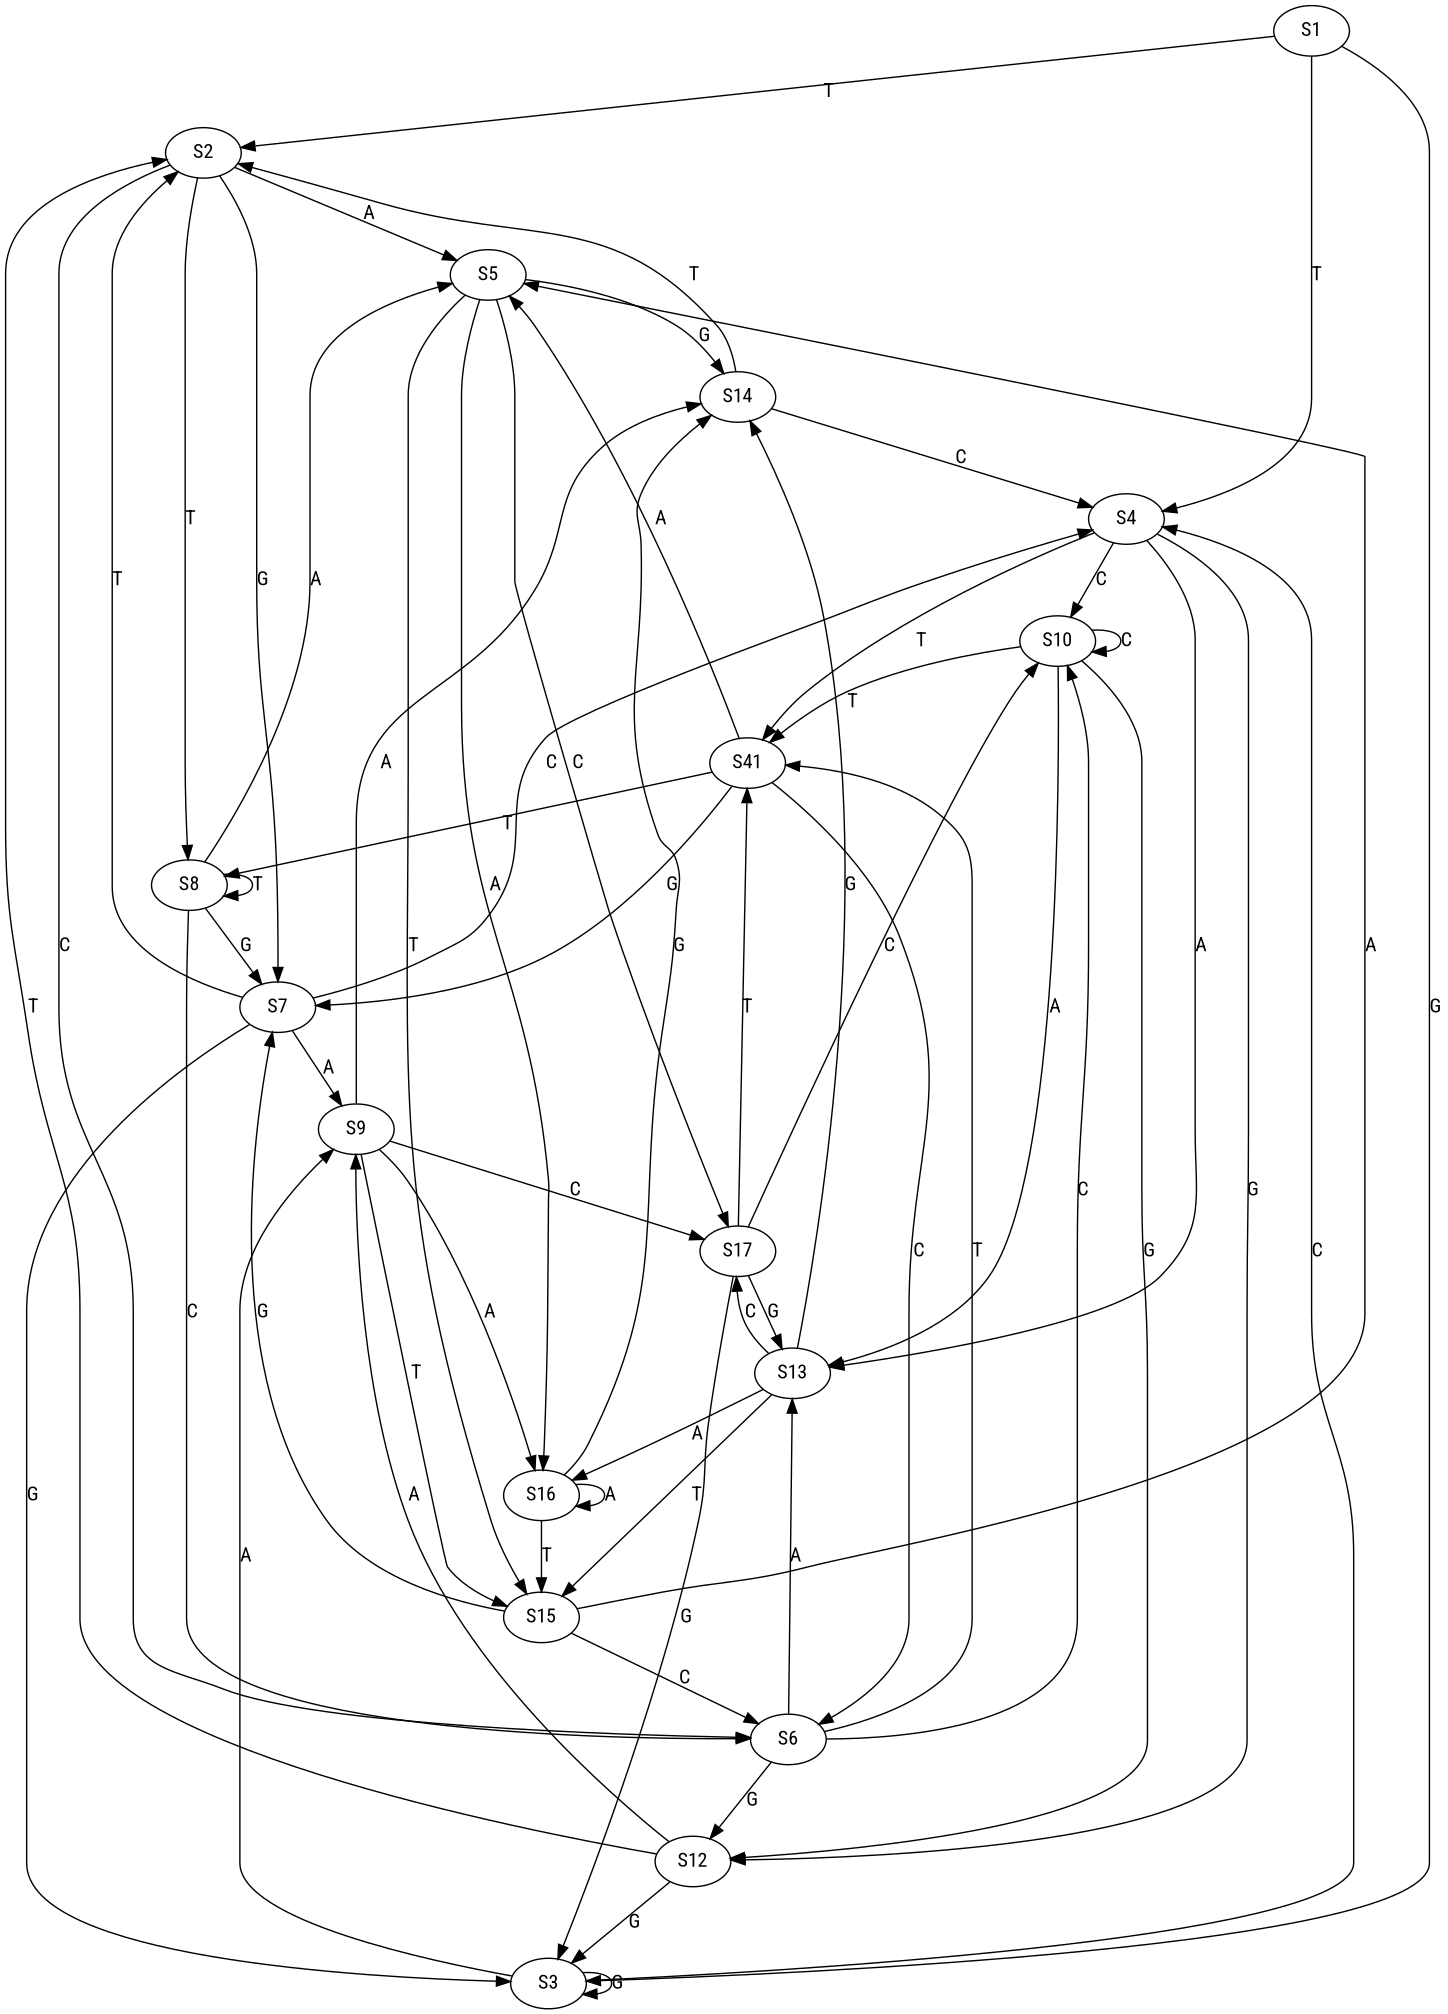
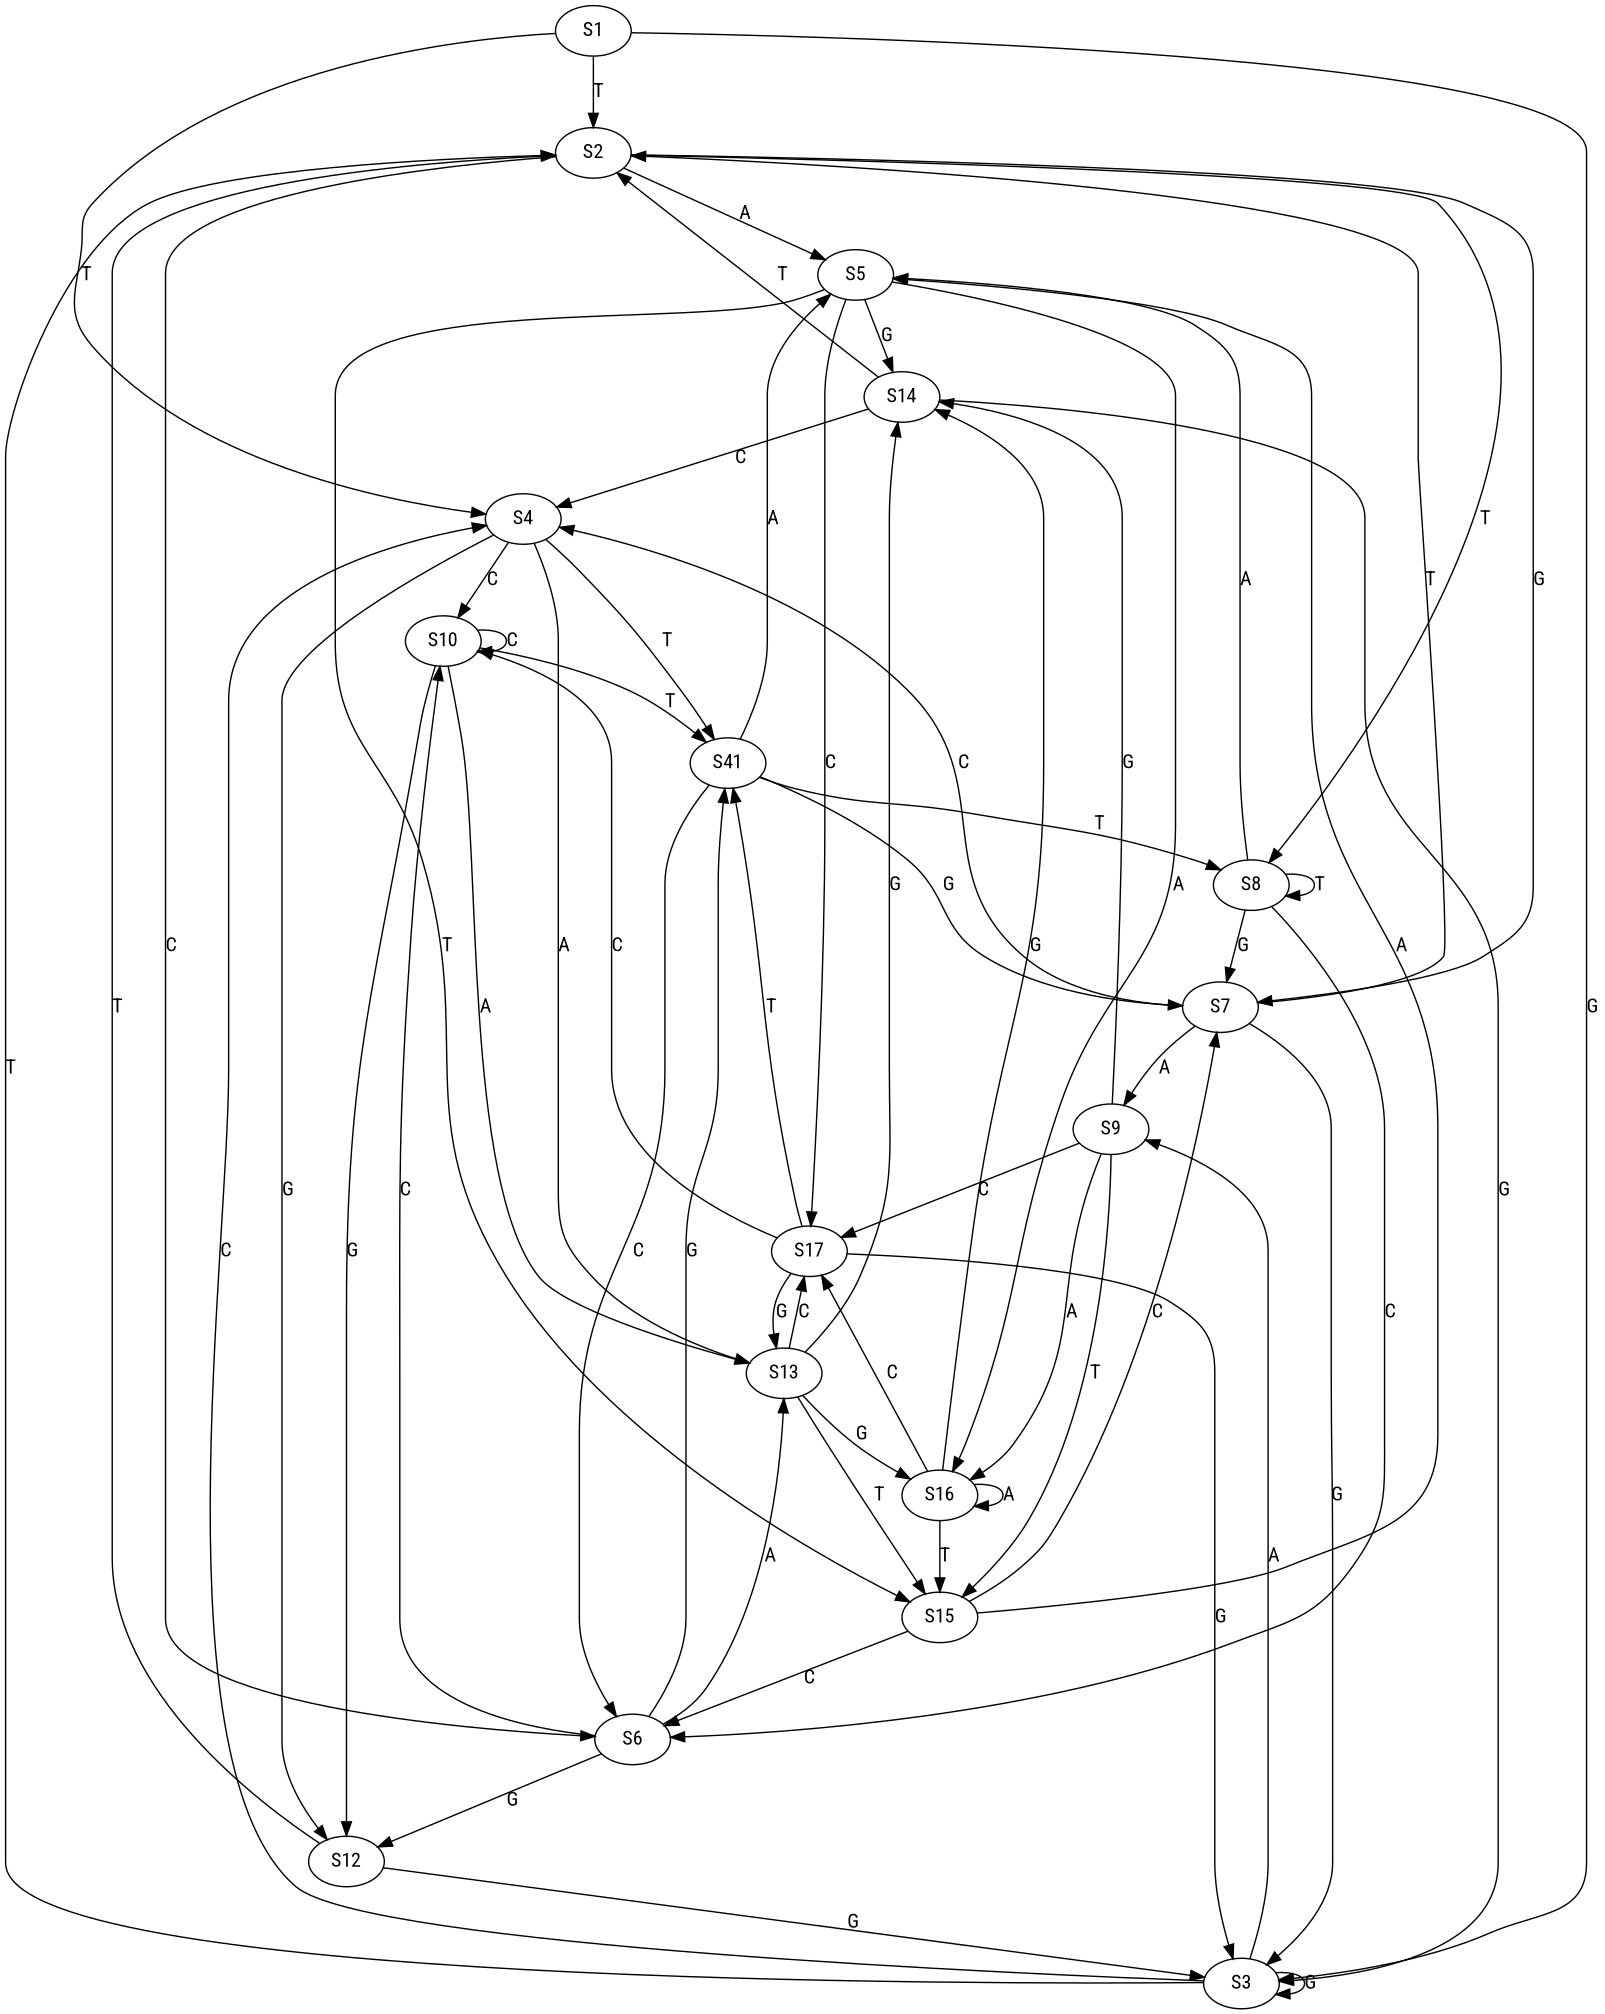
(386, 763) -> (1129, 763)
none -> (1498, 1072)
(978, 1251) -> (692, 1251)
(263, 1312) -> (1158, 1312)
none -> (878, 1379)
none -> (6, 1422)
(698, 1434) -> (862, 1434)
(421, 1548) -> none
